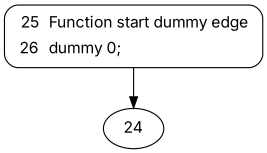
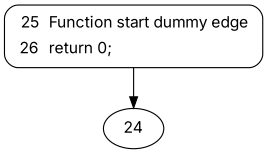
(86, 49) -> (81, 49)
